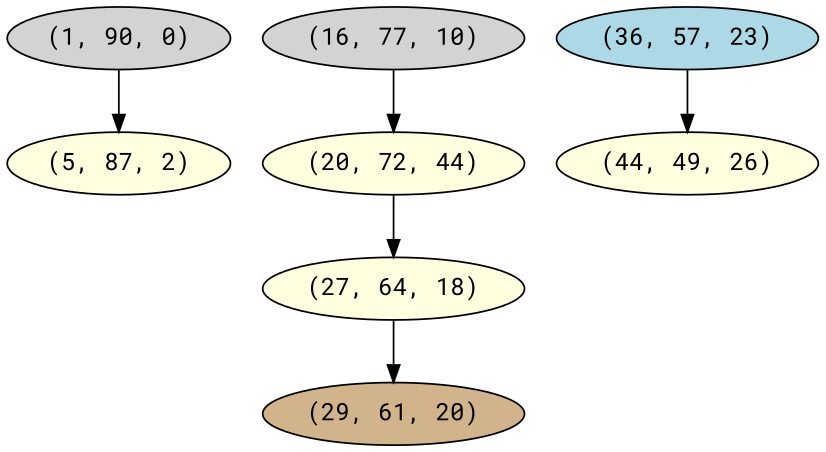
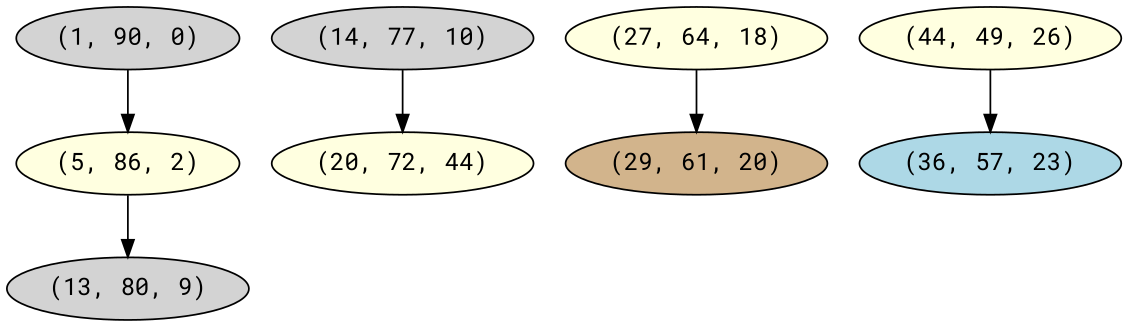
(394, 38) -> (403, 38)
(687, 92) -> (990, 92)
(119, 163) -> (128, 163)
(394, 218) -> none
none -> (128, 289)
